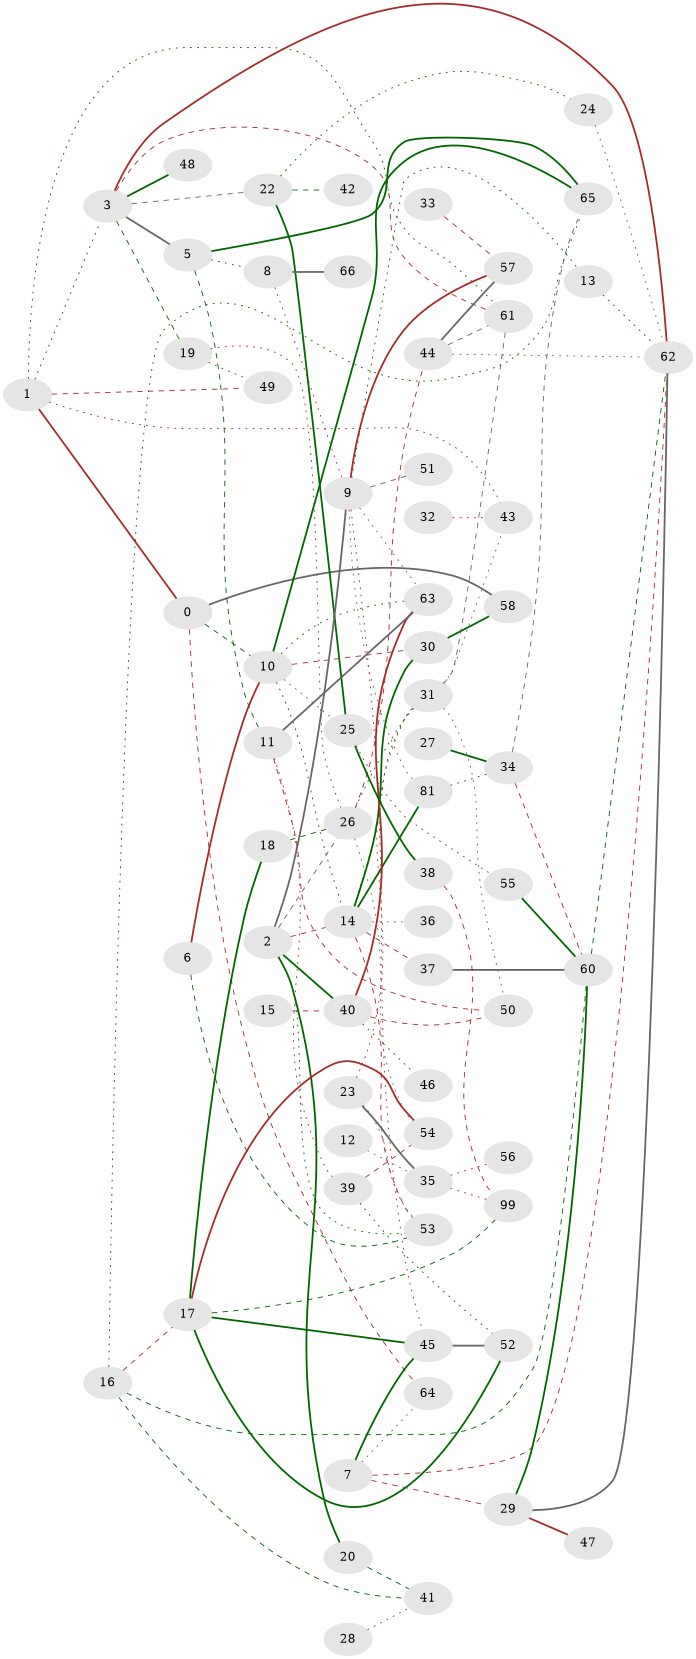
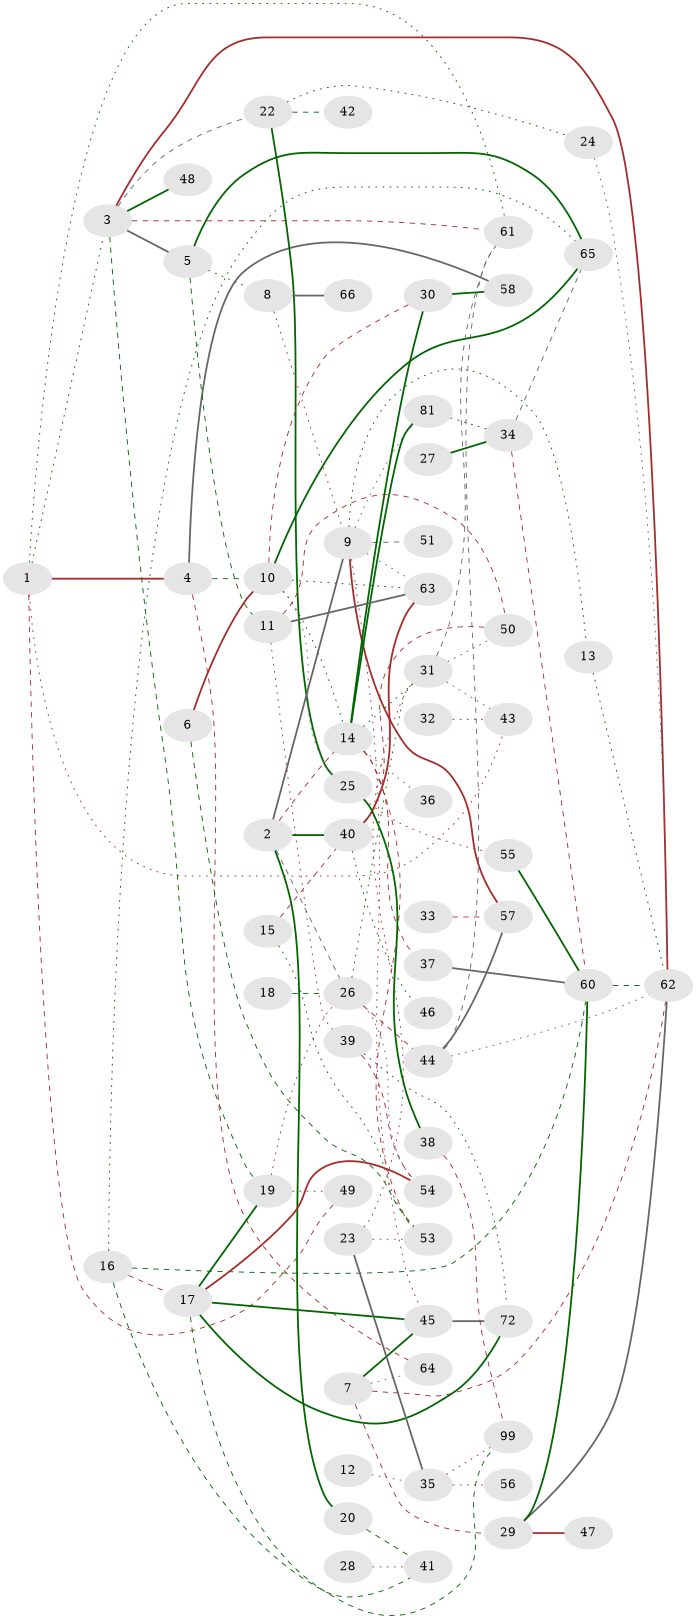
(188, 613) -> (188, 579)
(213, 1089) -> (228, 1246)
(302, 1128) -> (339, 1090)
(508, 1346) -> (508, 1321)
